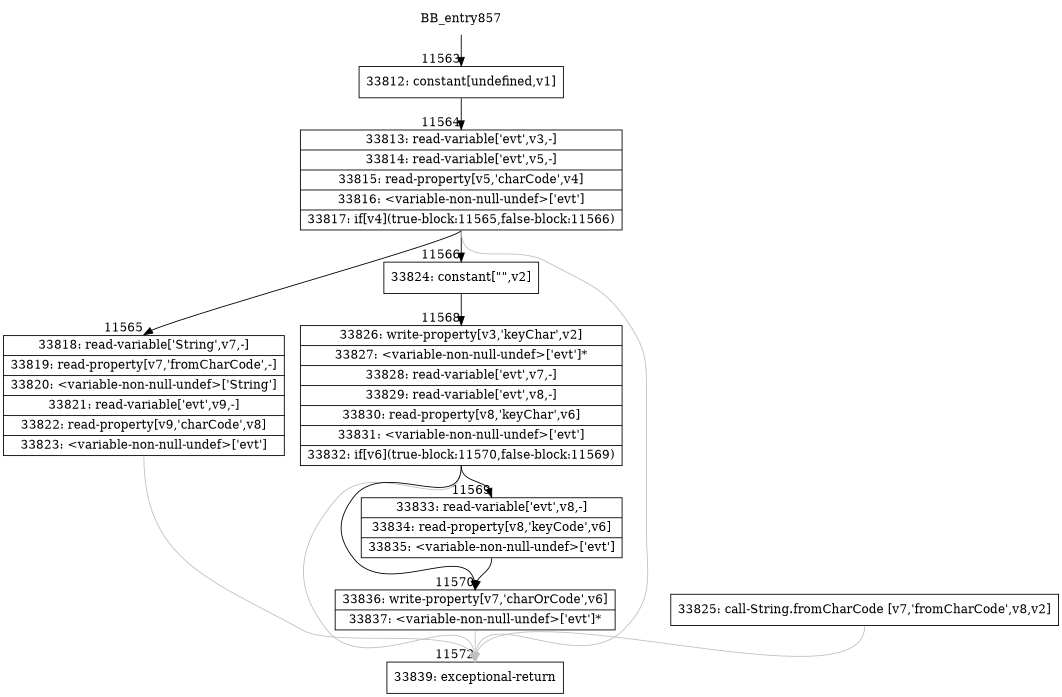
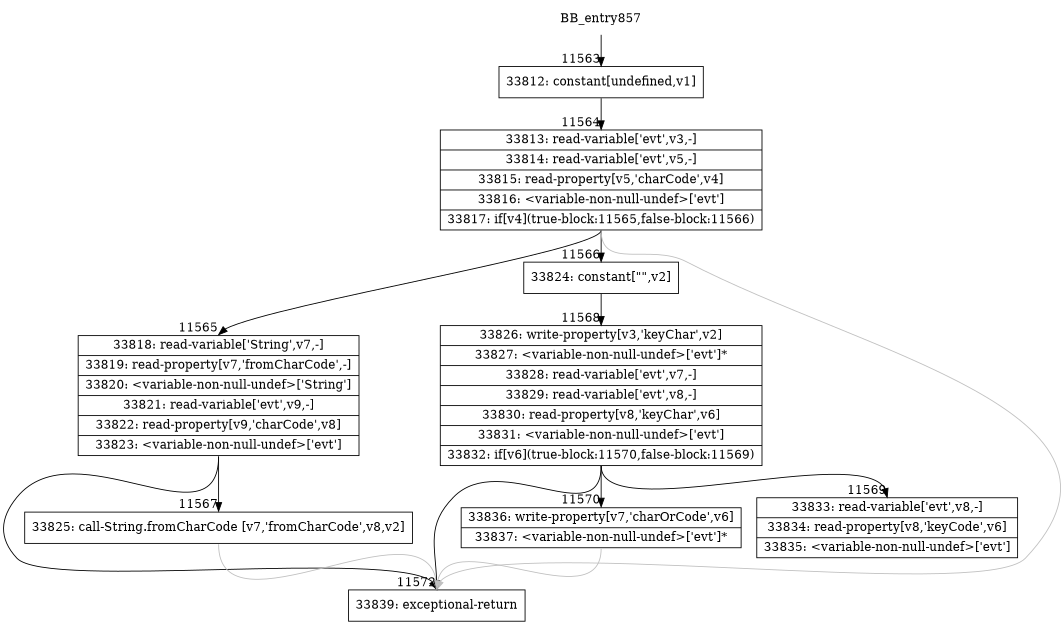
none -> (219, 479)
(487, 571) -> none
(304, 572) -> (490, 482)
(268, 612) -> (75, 570)
